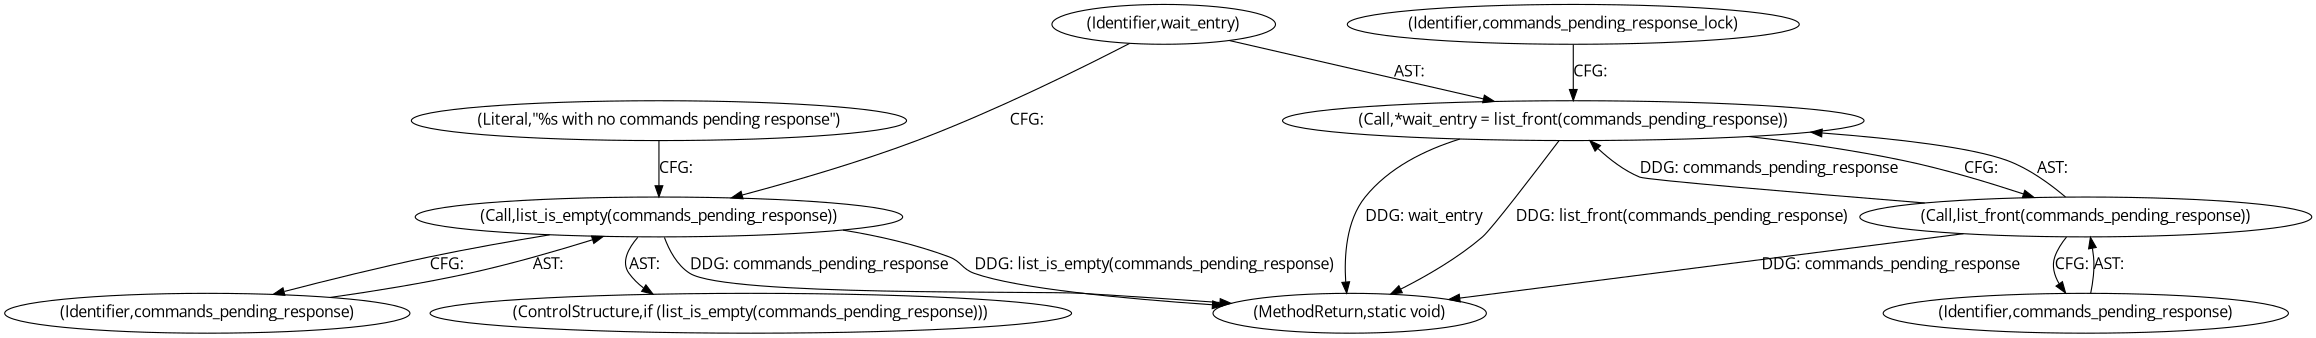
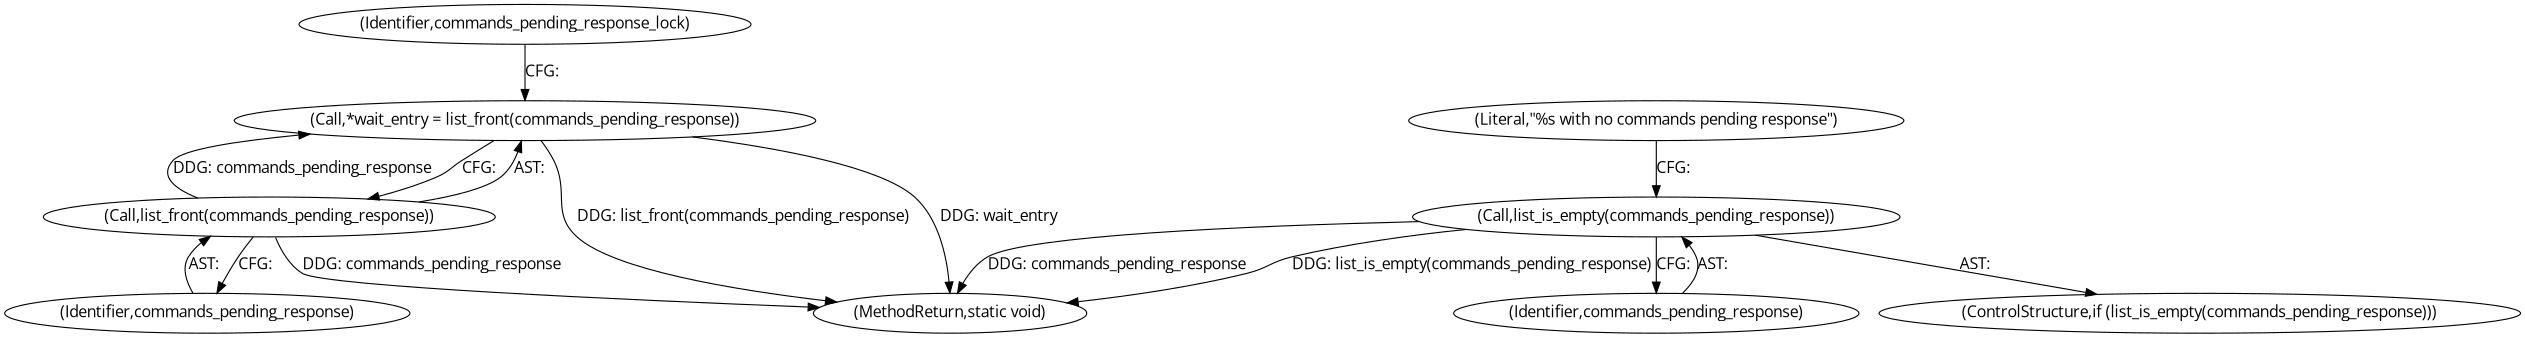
(1164, 24) -> none
